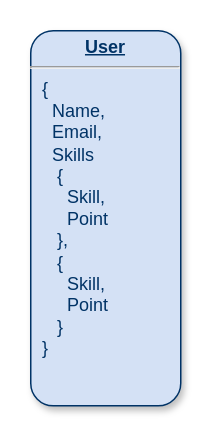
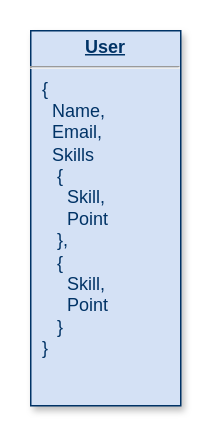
(106, 218) -> (106, 218)
